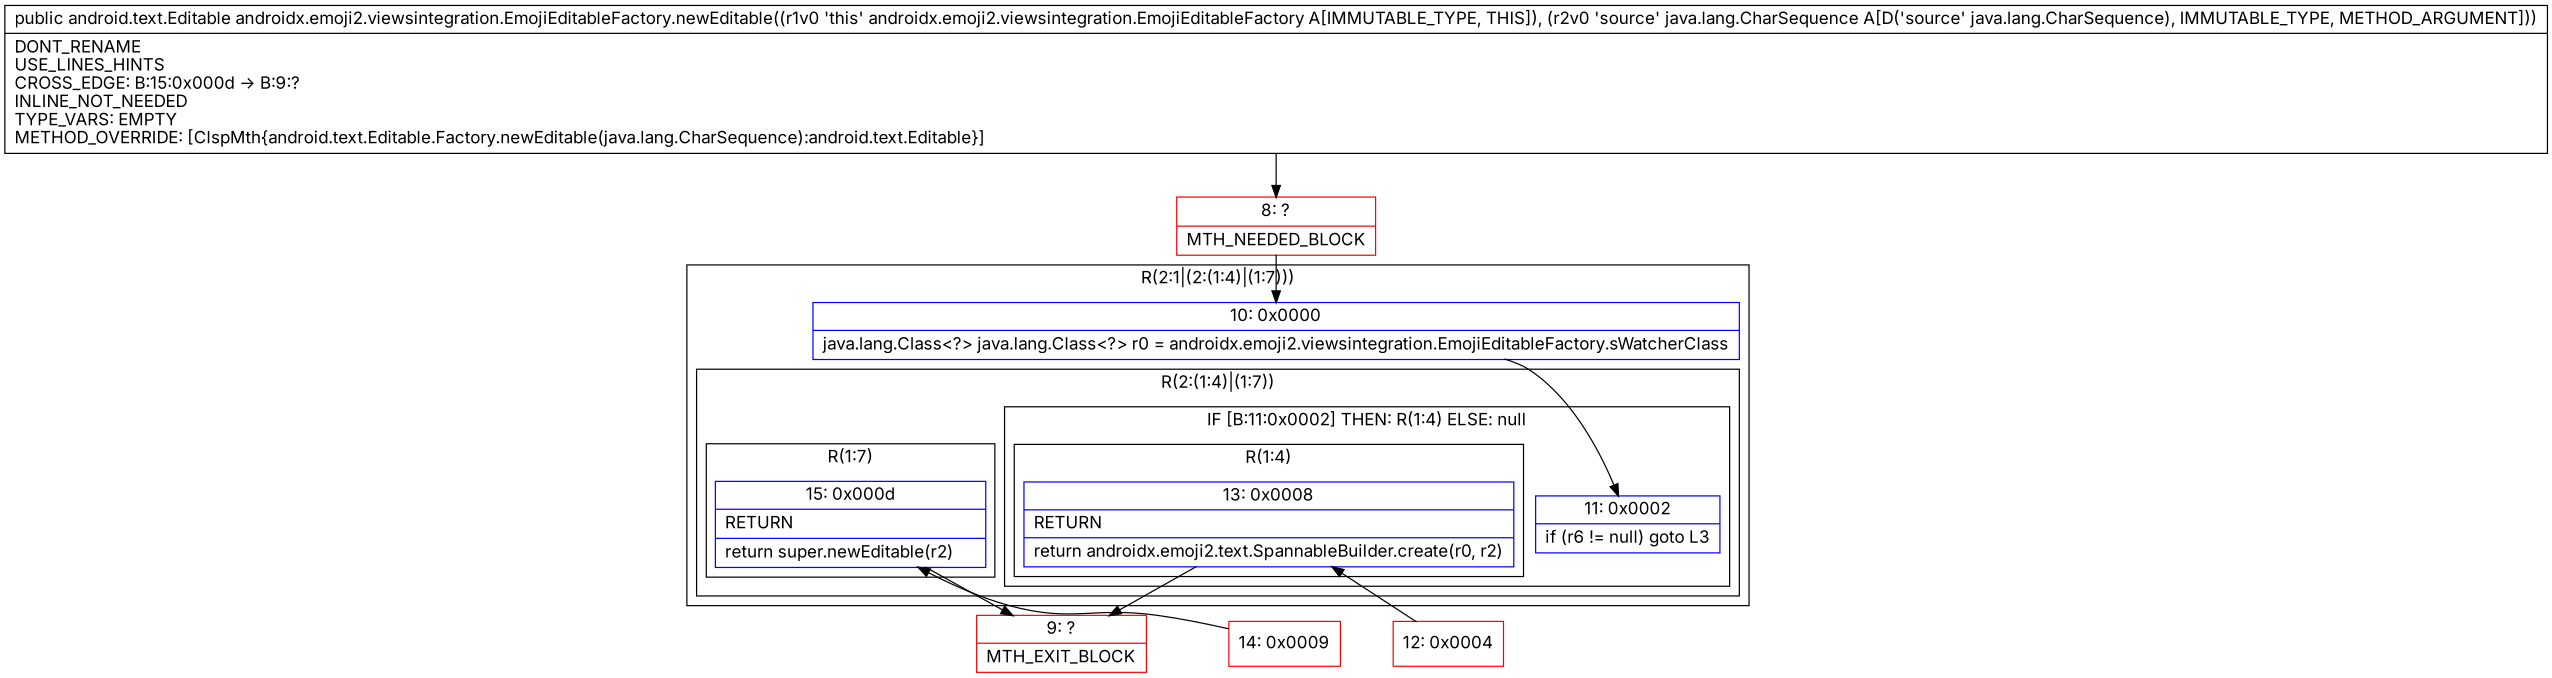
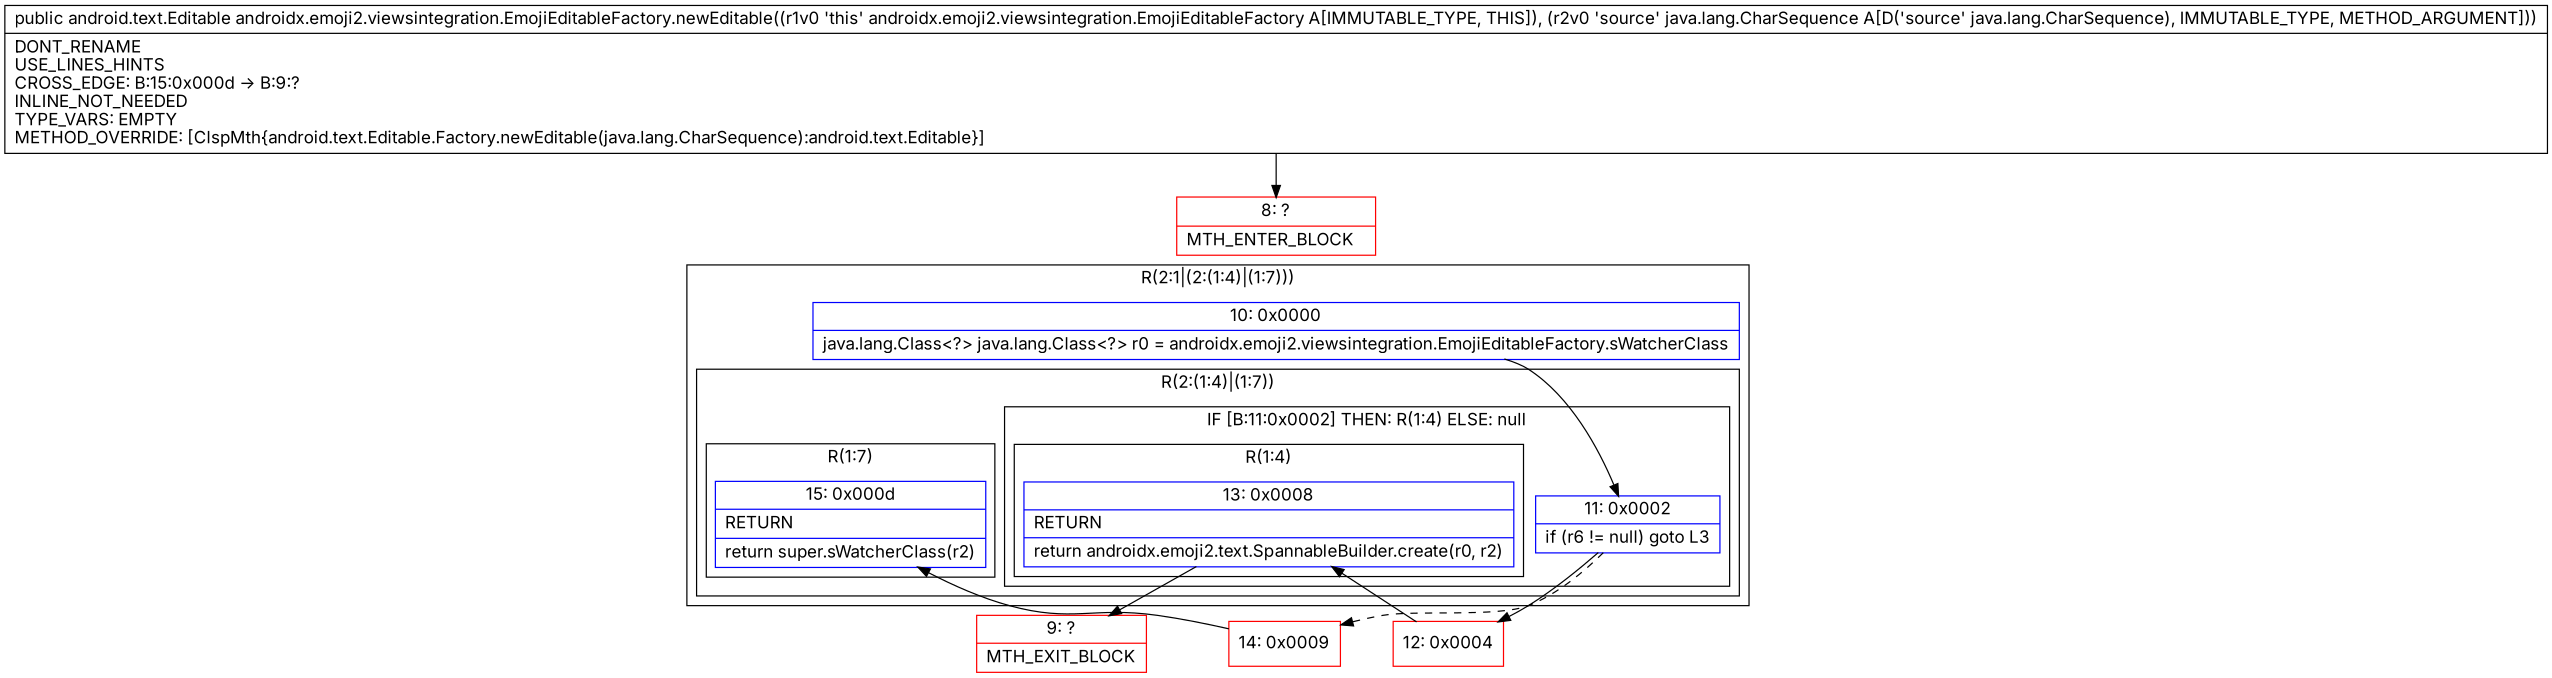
(1276, 240) -> (1271, 240)
(1276, 273) -> none
(840, 552) -> (851, 552)
none -> (1556, 587)
(964, 588) -> none
none -> (1446, 613)
